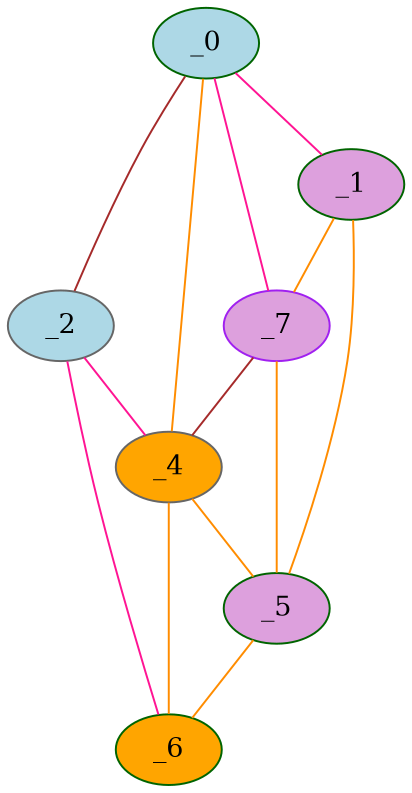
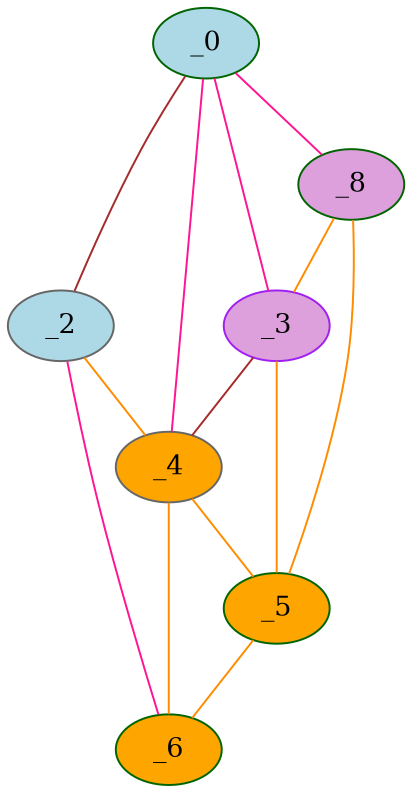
(351, 184) -> (351, 184)
(187, 255) -> (187, 255)
(277, 326) -> (277, 326)
(115, 396) -> (115, 396)
(277, 608) -> (277, 608)
